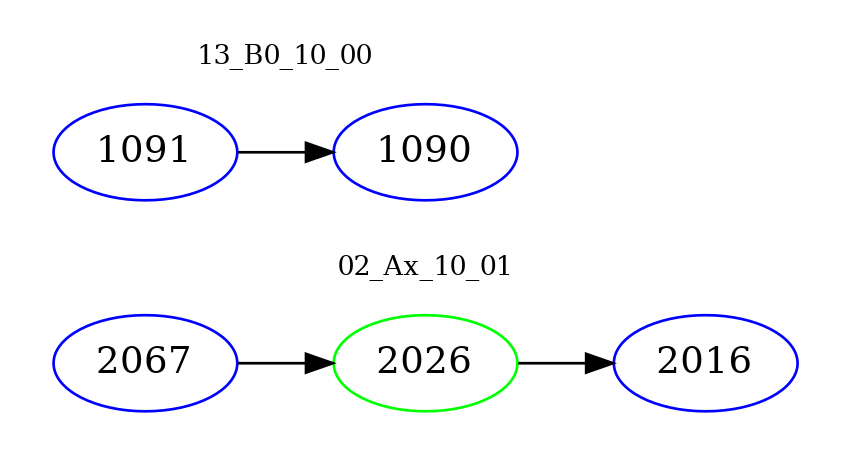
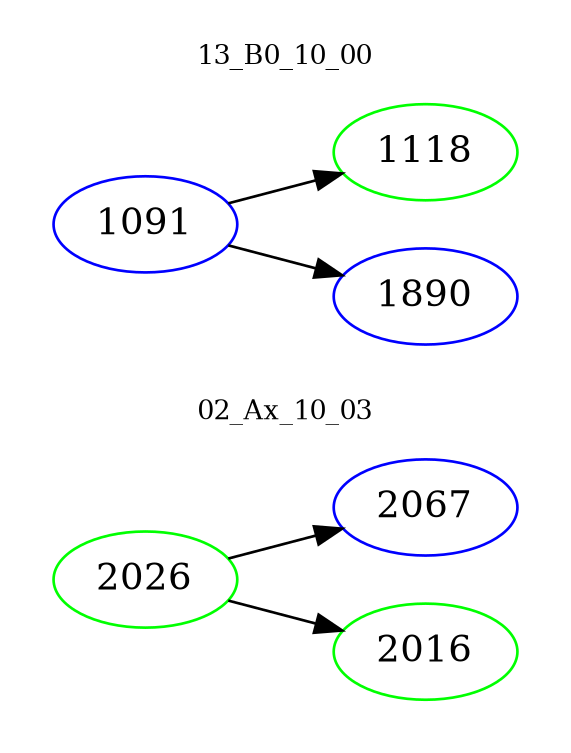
(426, 152) -> (426, 296)
none -> (426, 152)
(426, 268) -> (285, 413)
(272, 363) -> (272, 547)
(706, 363) -> (426, 652)
